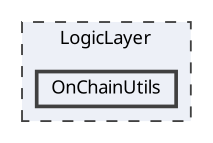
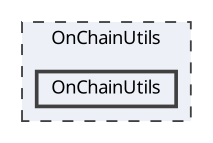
(106, 39) -> (106, 39)
